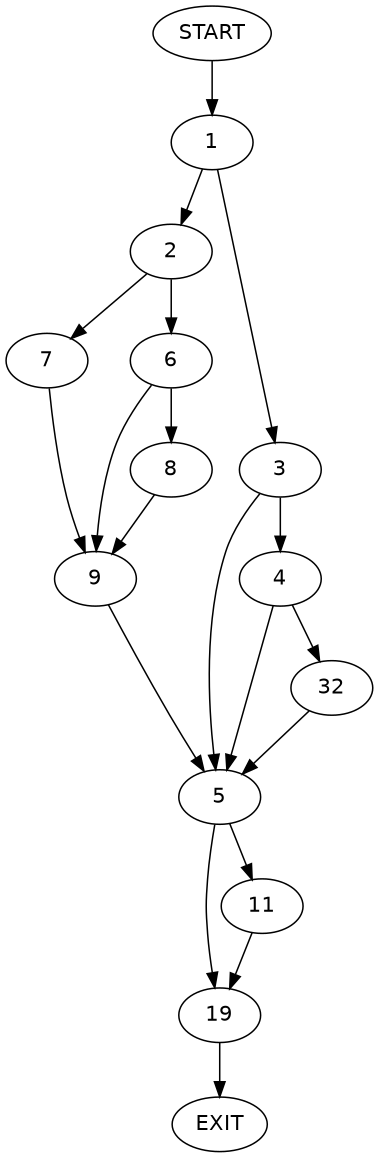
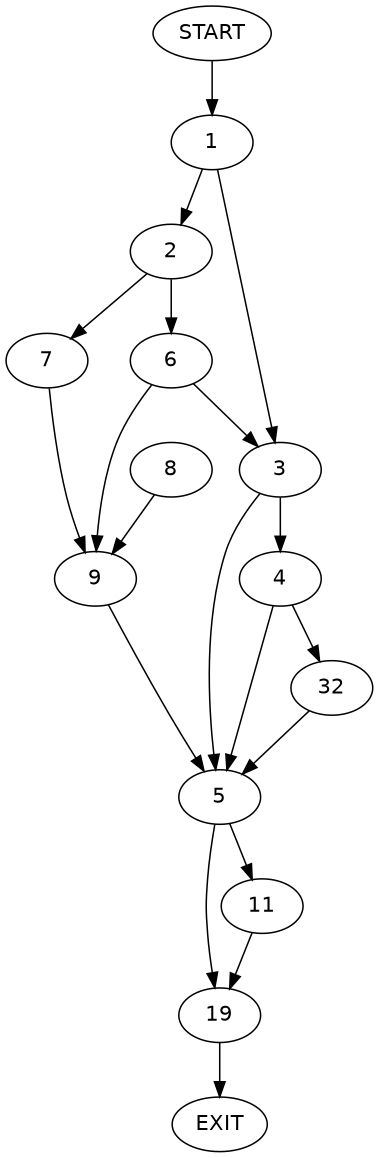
(171, 408) -> (220, 410)
